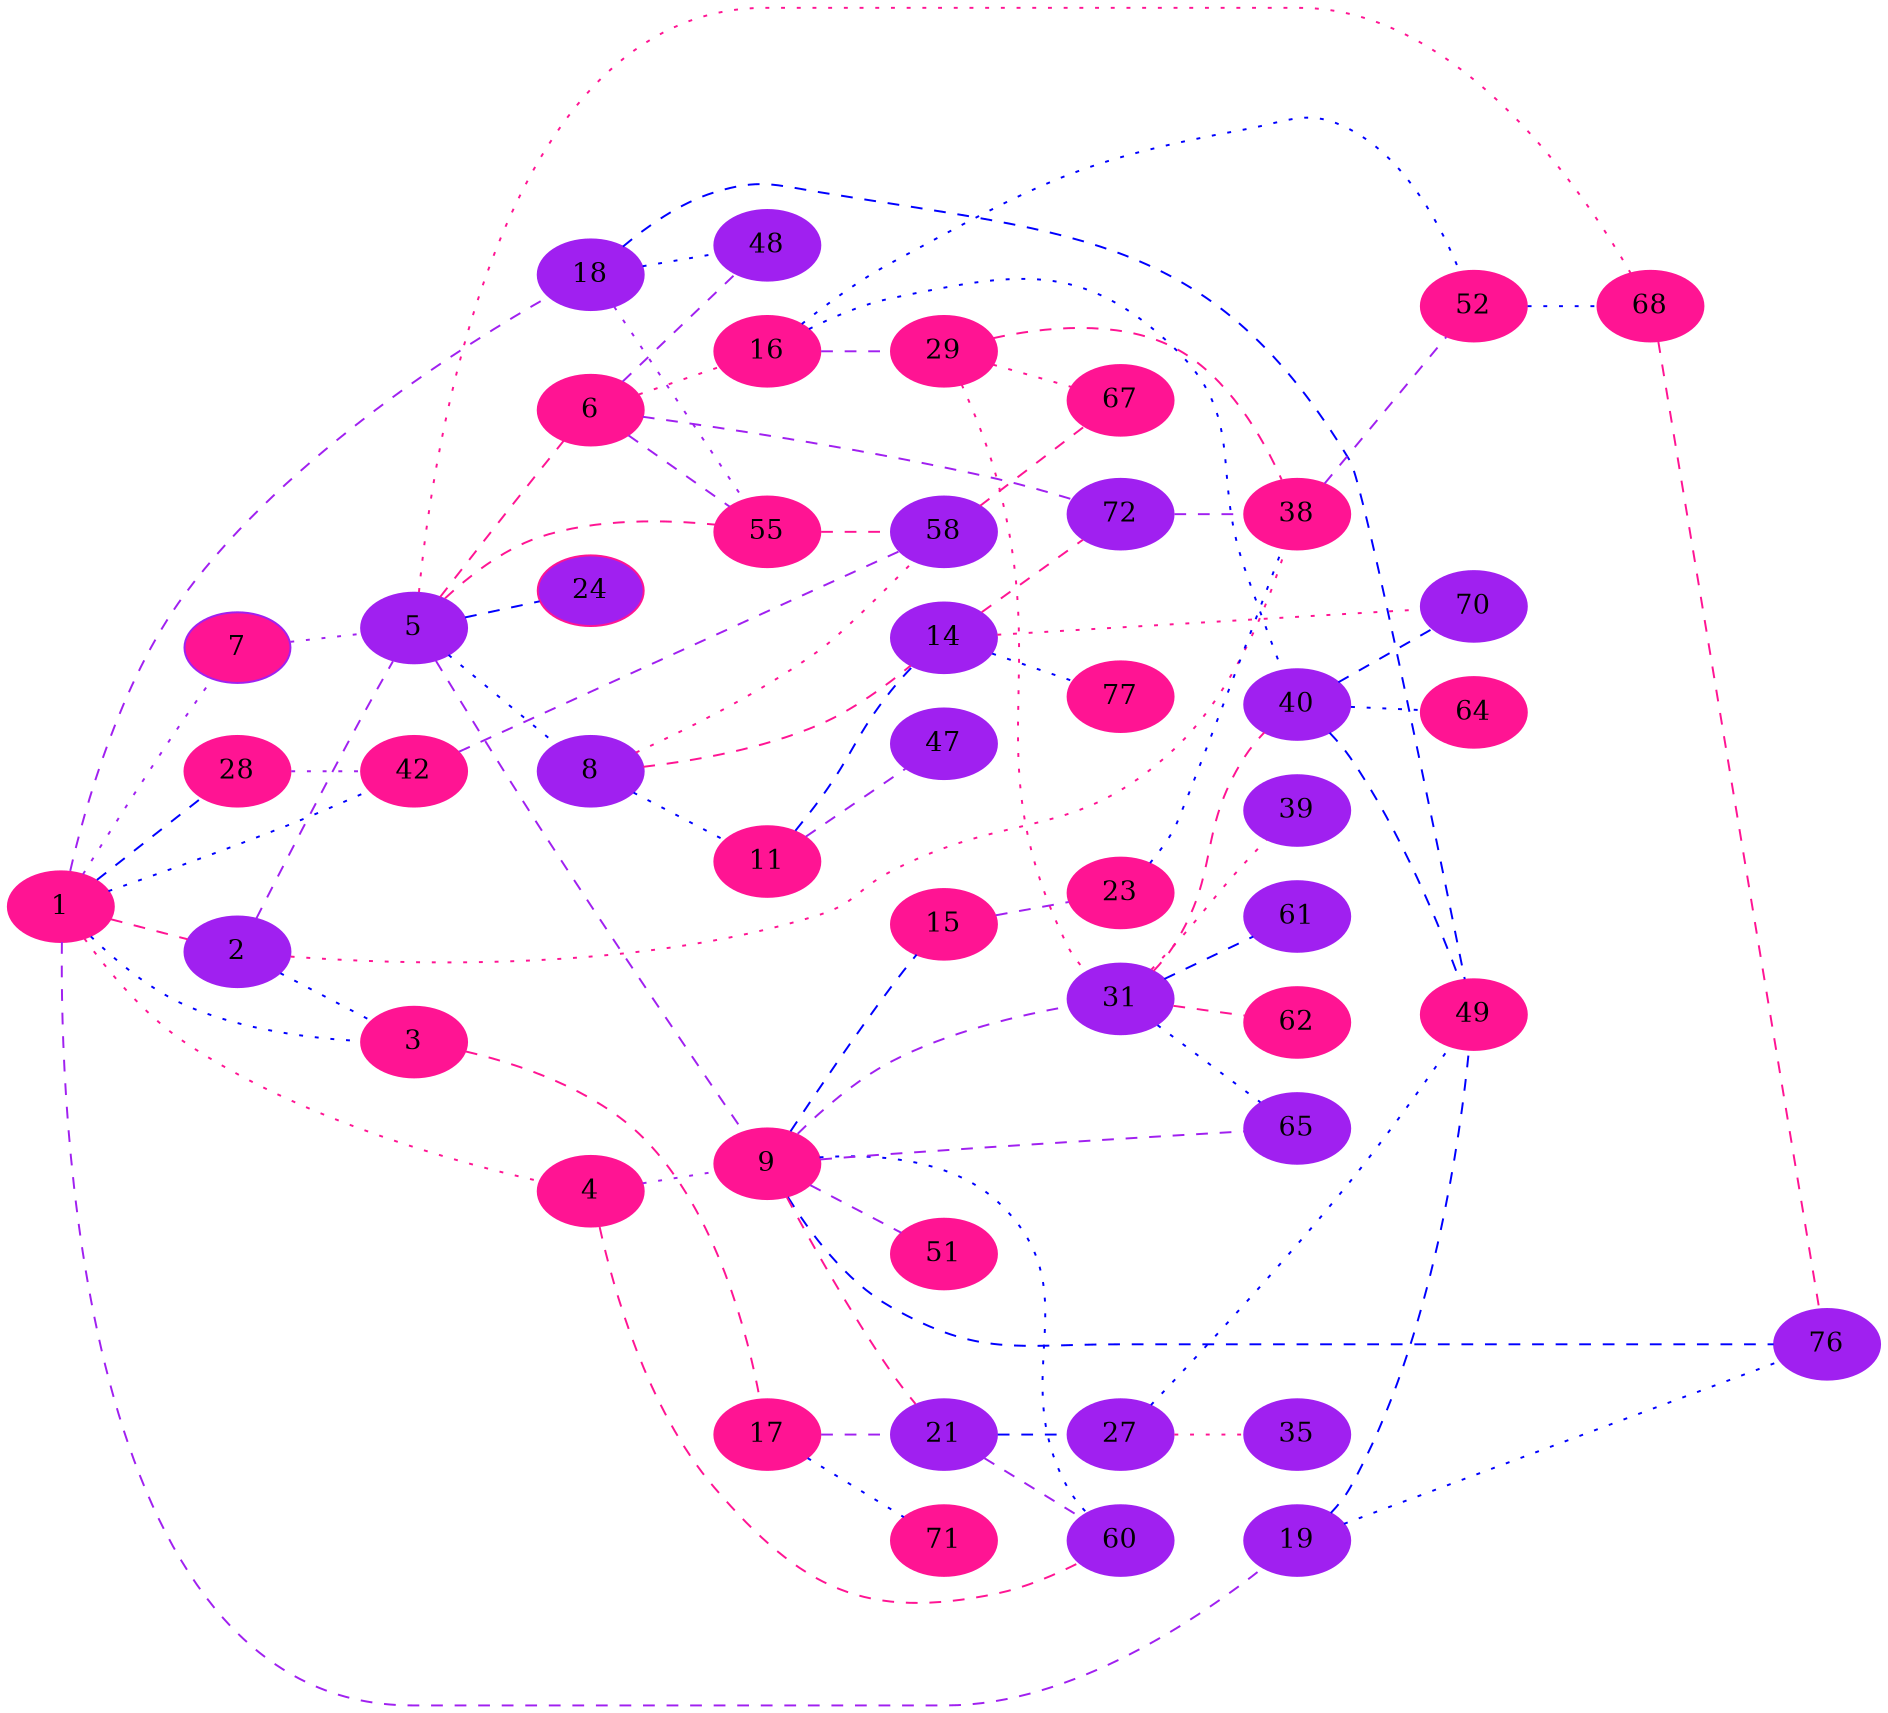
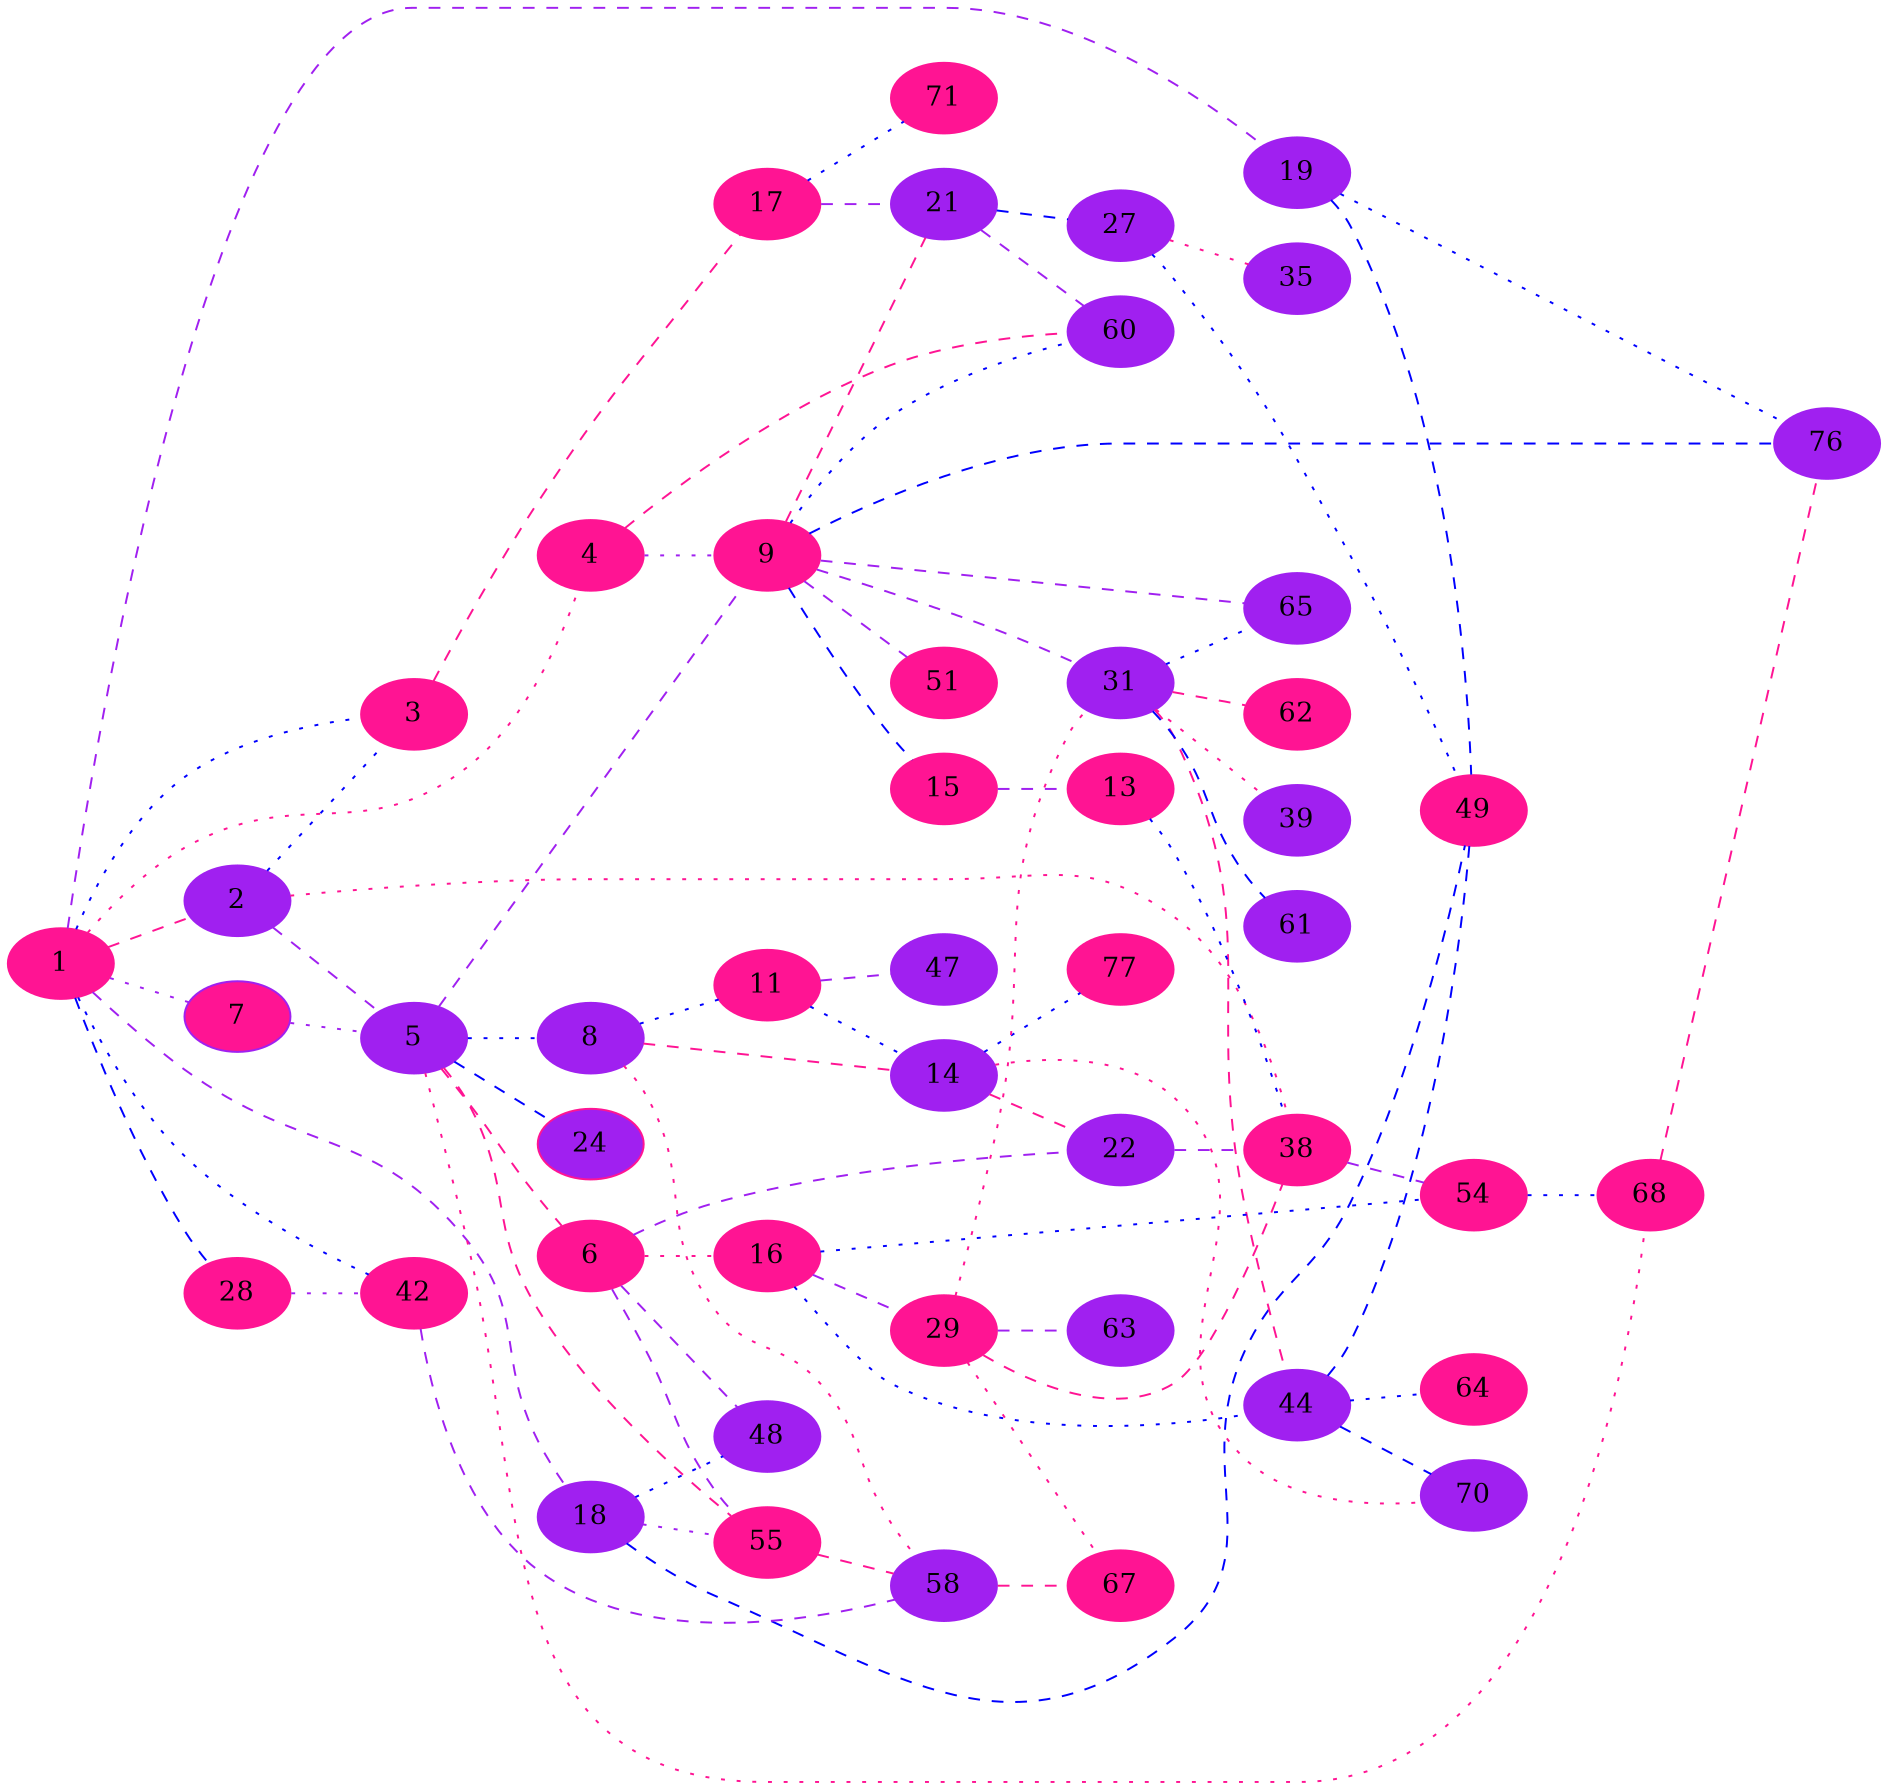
(1474, 306) -> (1474, 1195)
(1121, 514) -> (1121, 1150)
(1297, 705) -> (1297, 1405)
(853, 748) -> (856, 1030)
(1121, 893) -> (1121, 789)
none -> (1121, 1331)
